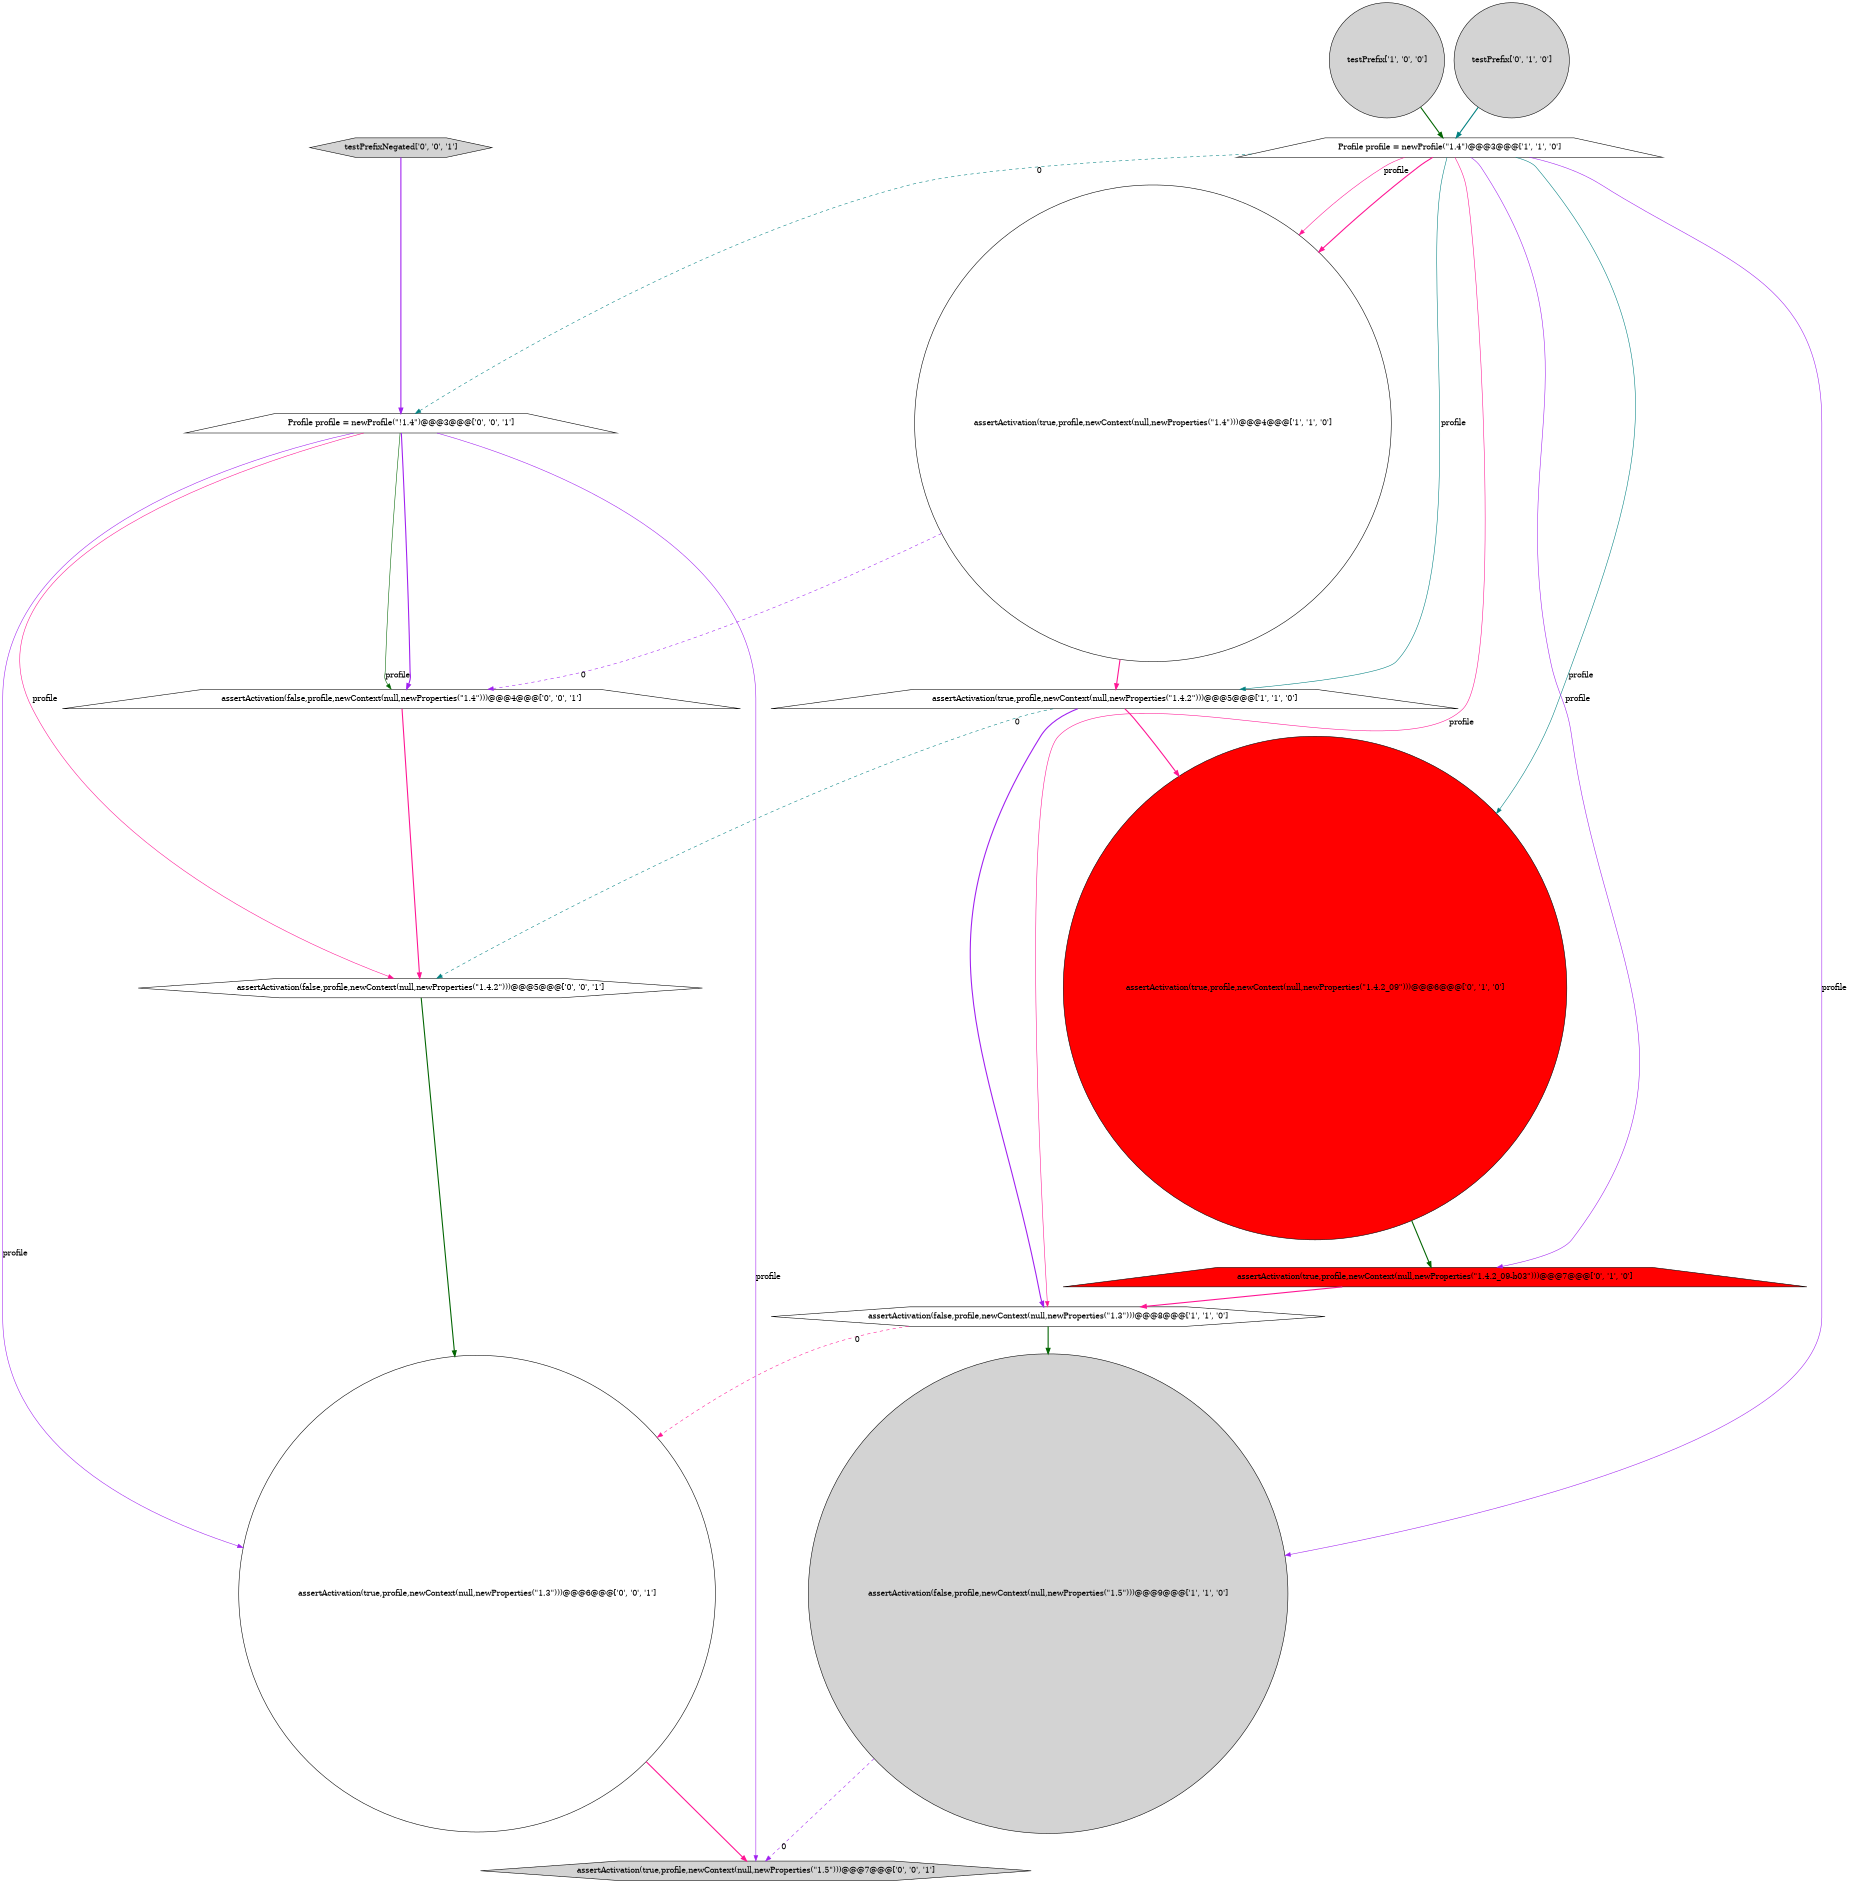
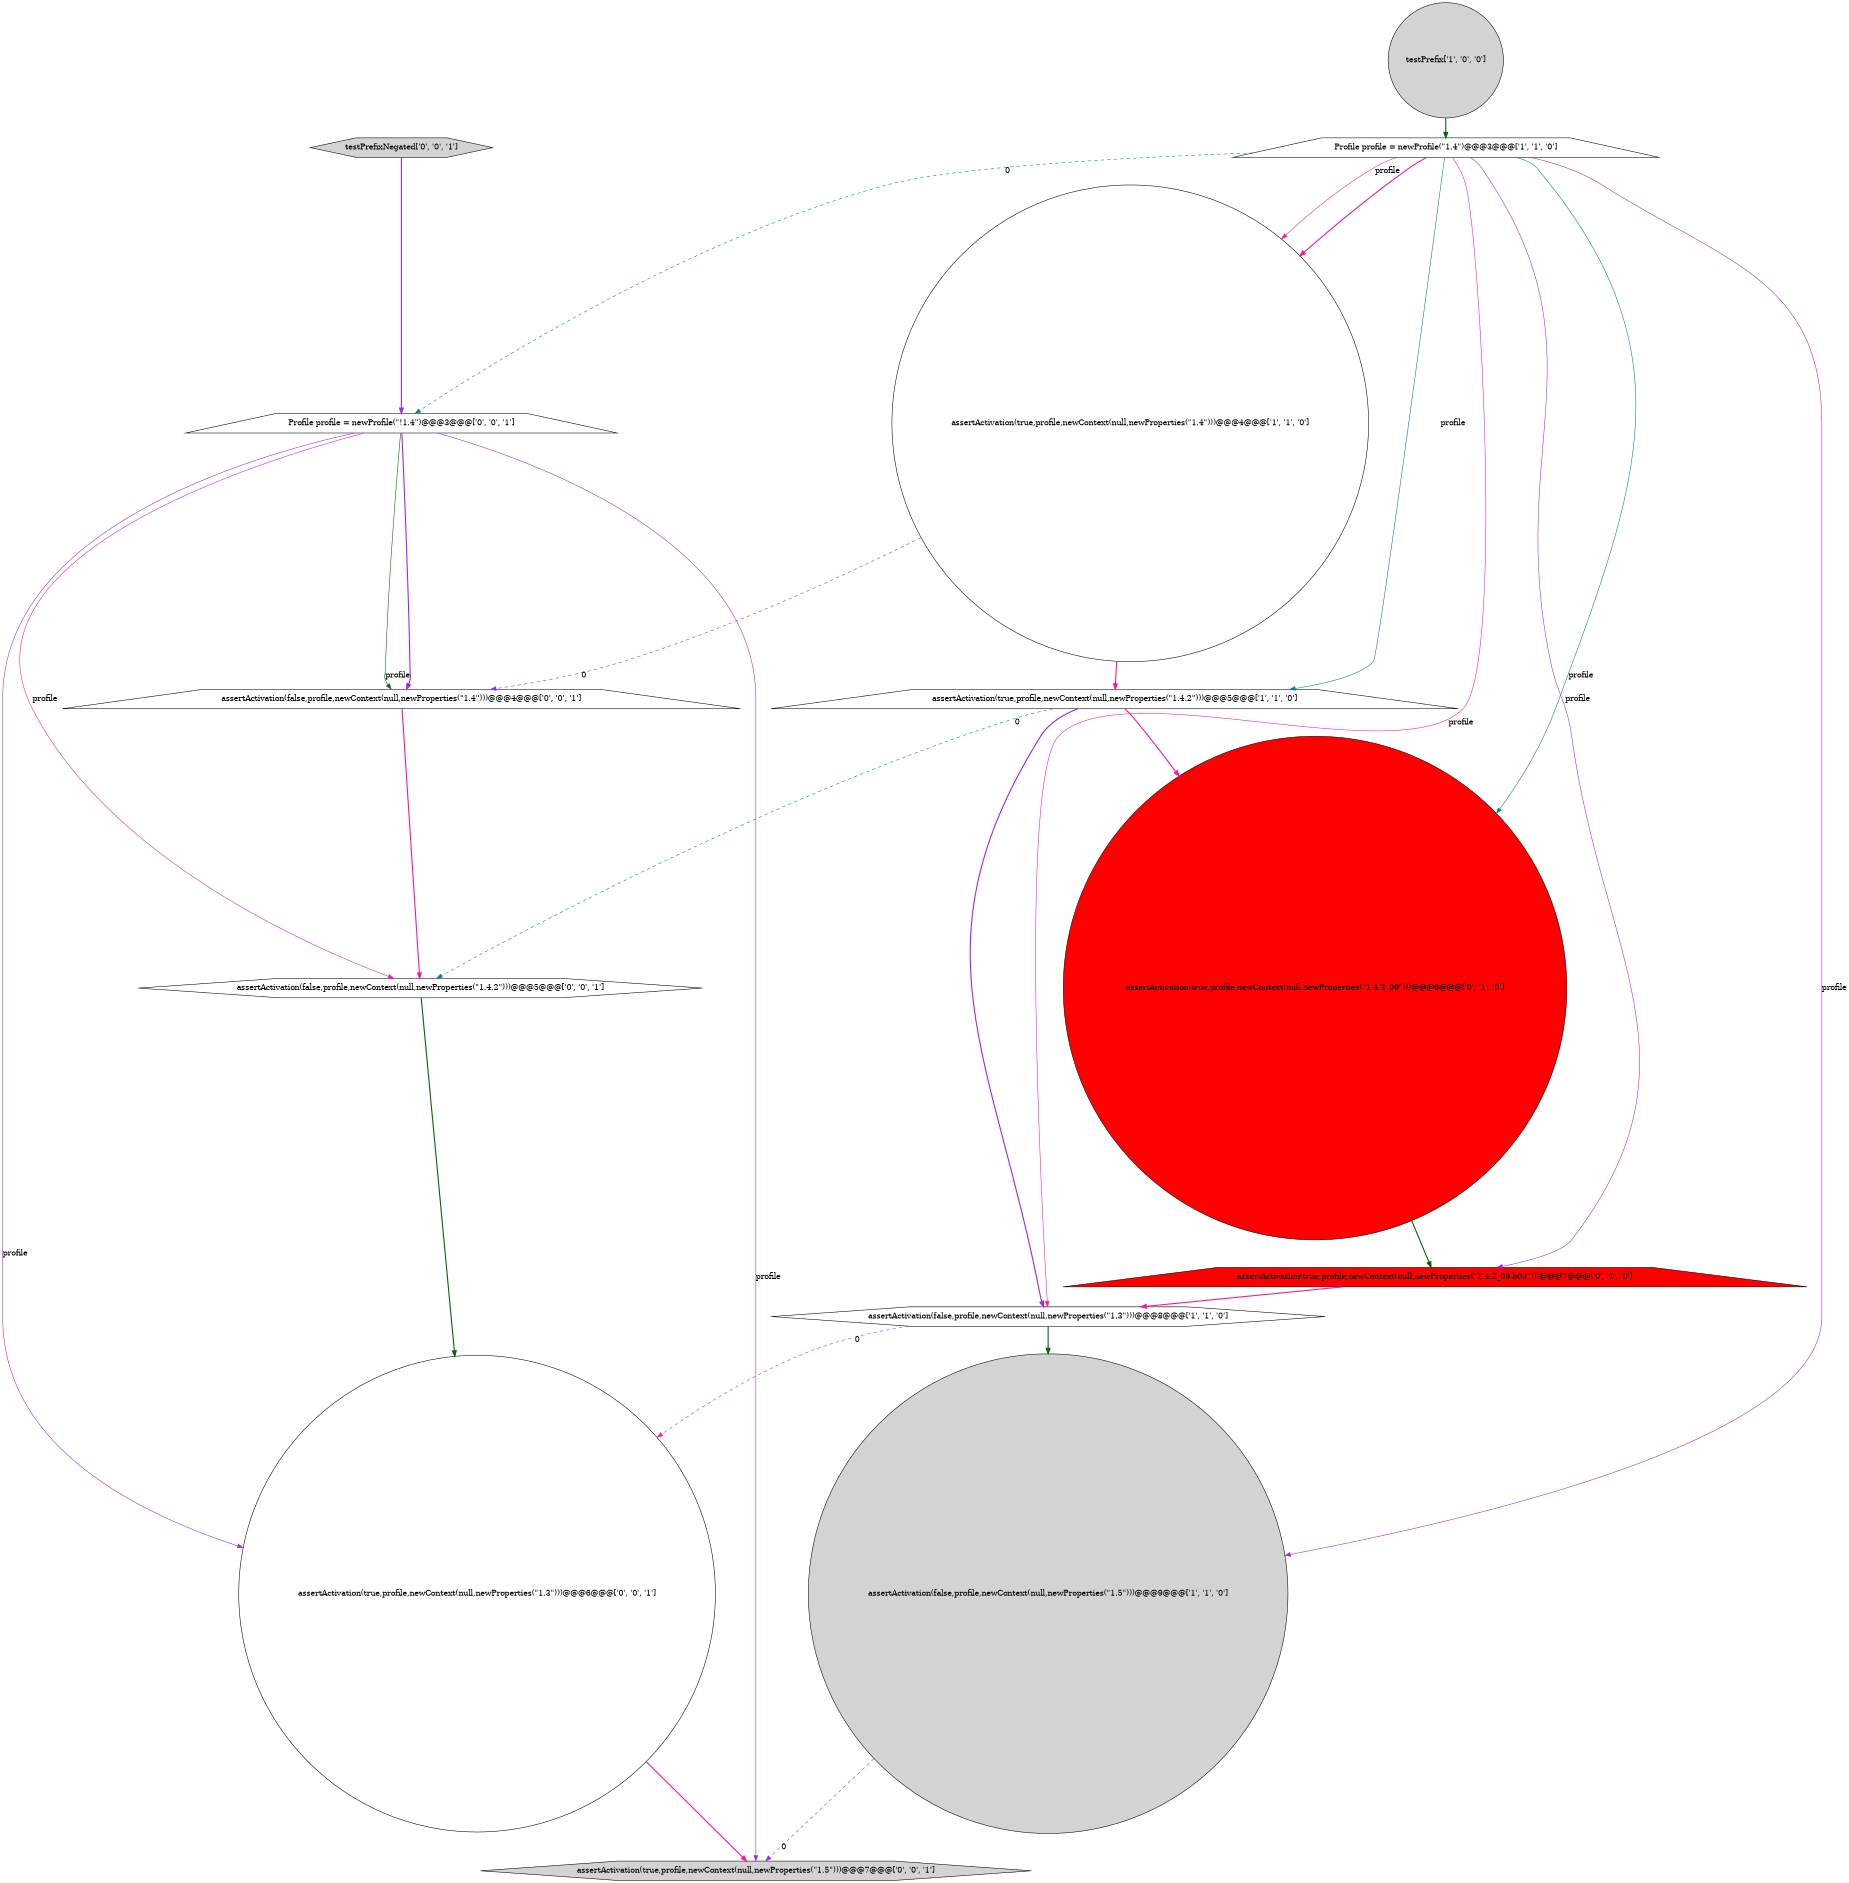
(1512, 60) -> none
